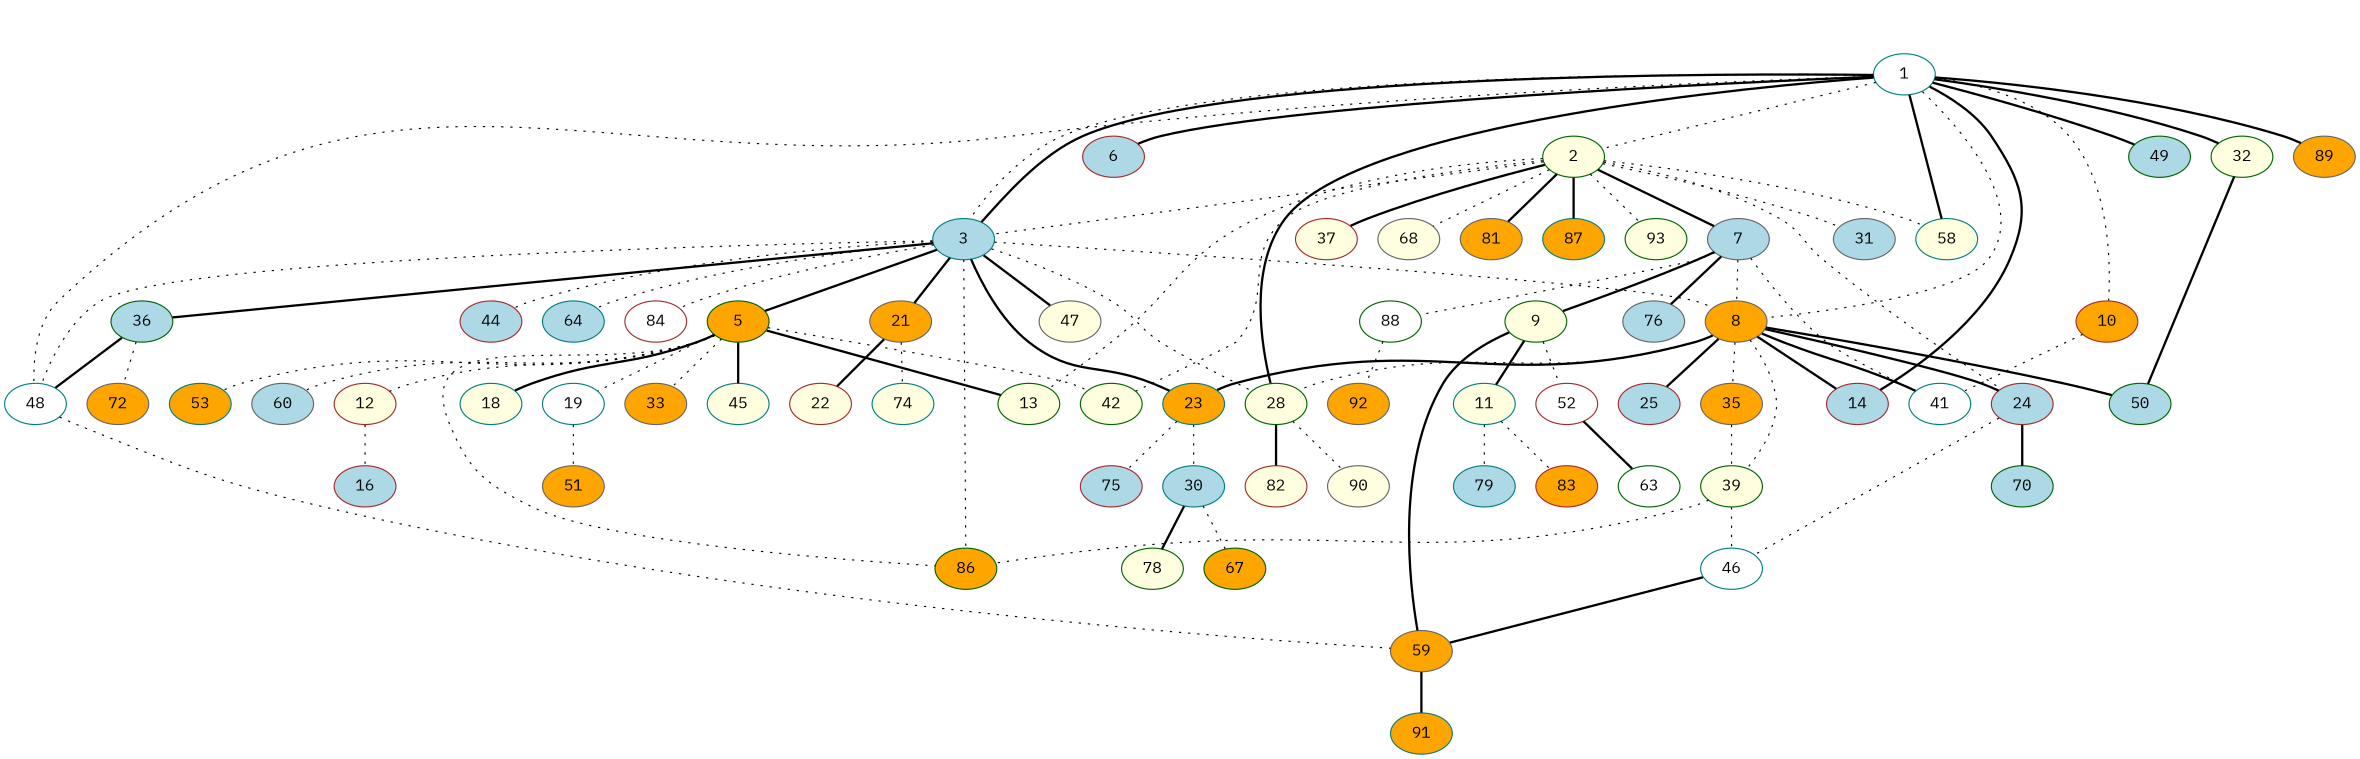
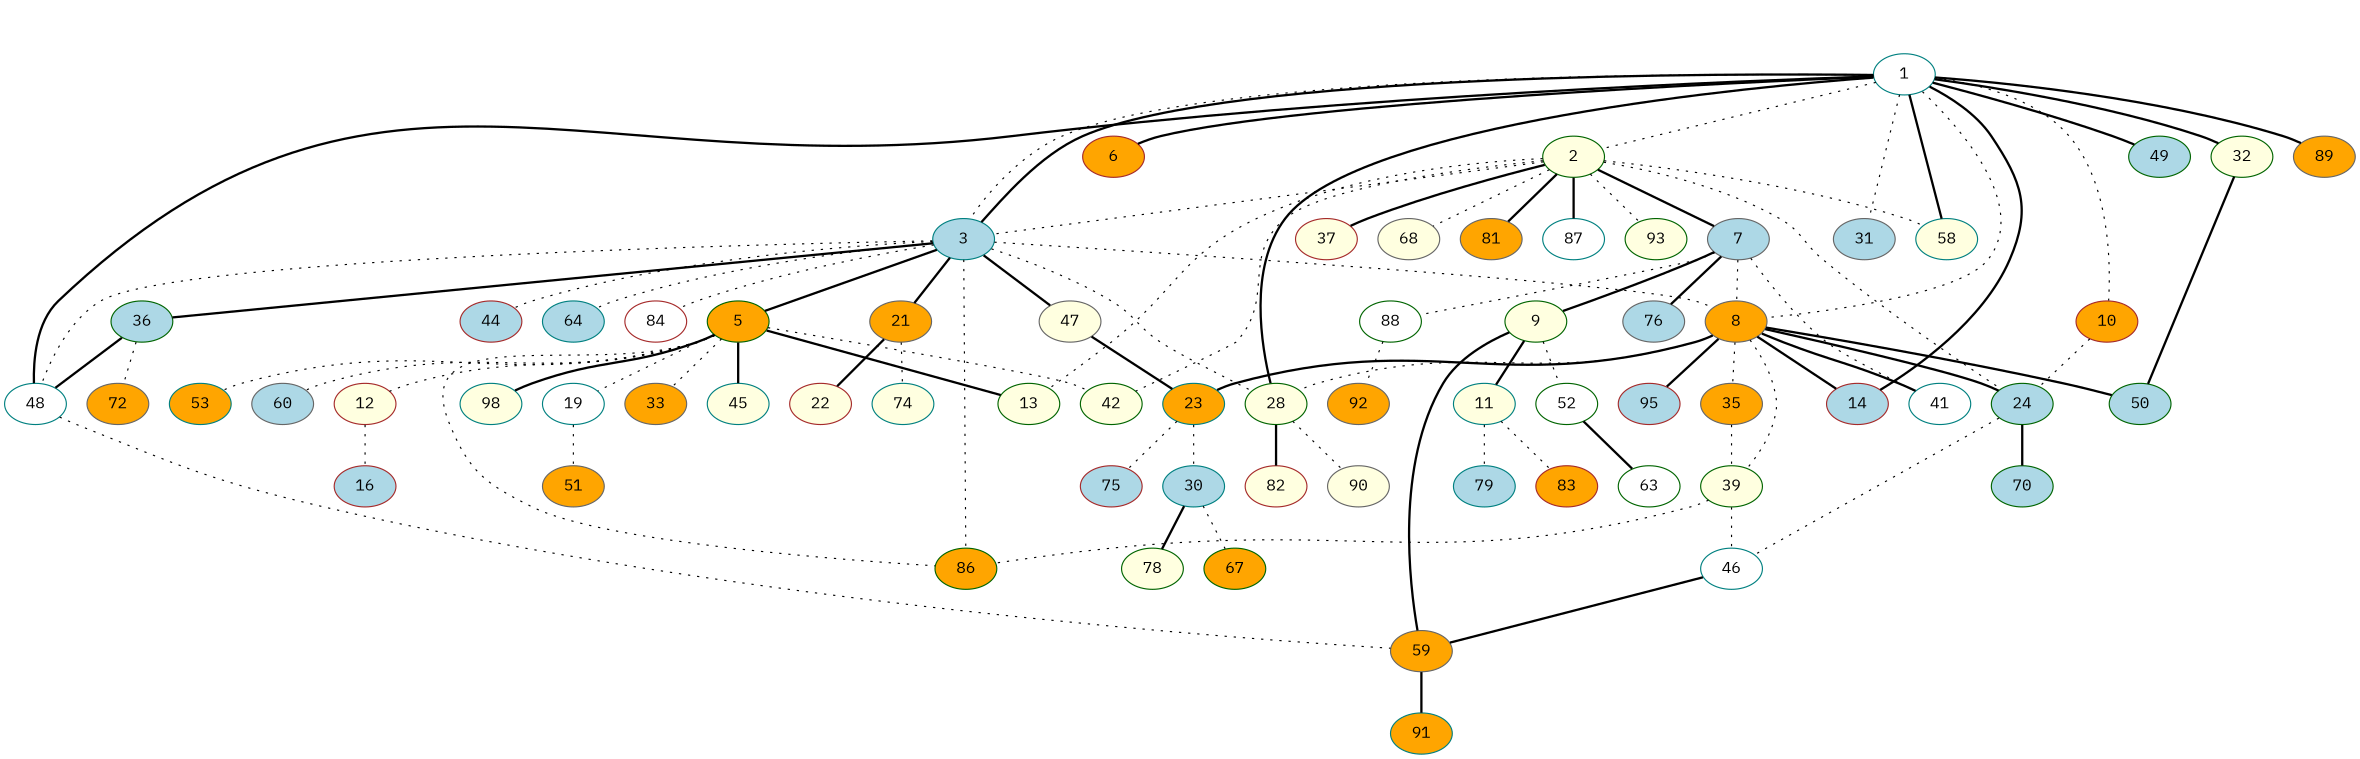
(899, 143) -> (899, 143)
(1114, 157) -> (1114, 157)
(1764, 202) -> (1884, 157)
(1574, 239) -> (1574, 239)
(1049, 355) -> (1132, 363)
(2023, 363) -> (2065, 363)
(491, 404) -> (491, 404)
(1567, 404) -> (1567, 404)
(1649, 404) -> (1649, 404)
(2022, 404) -> (2022, 404)
